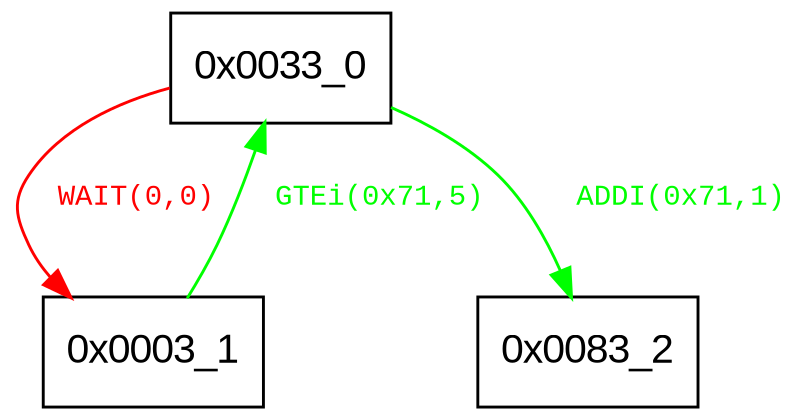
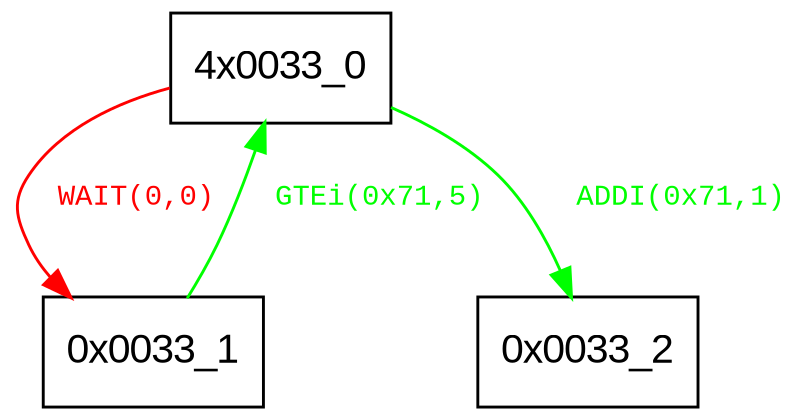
(281, 68) -> (281, 68)
(153, 352) -> (153, 352)
(588, 352) -> (588, 352)
